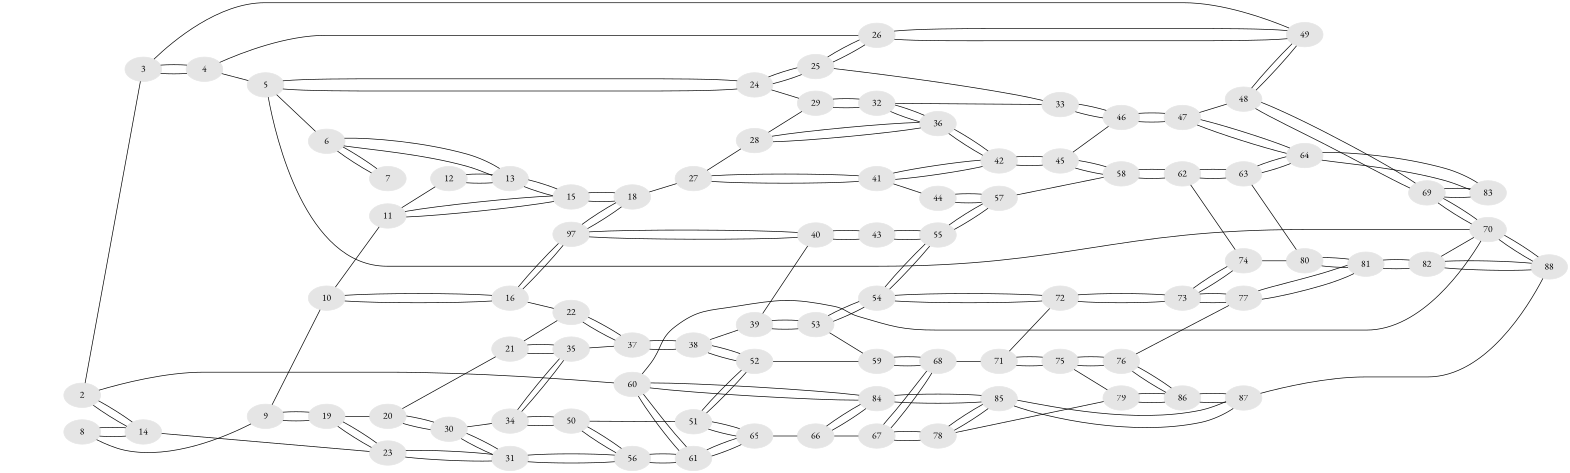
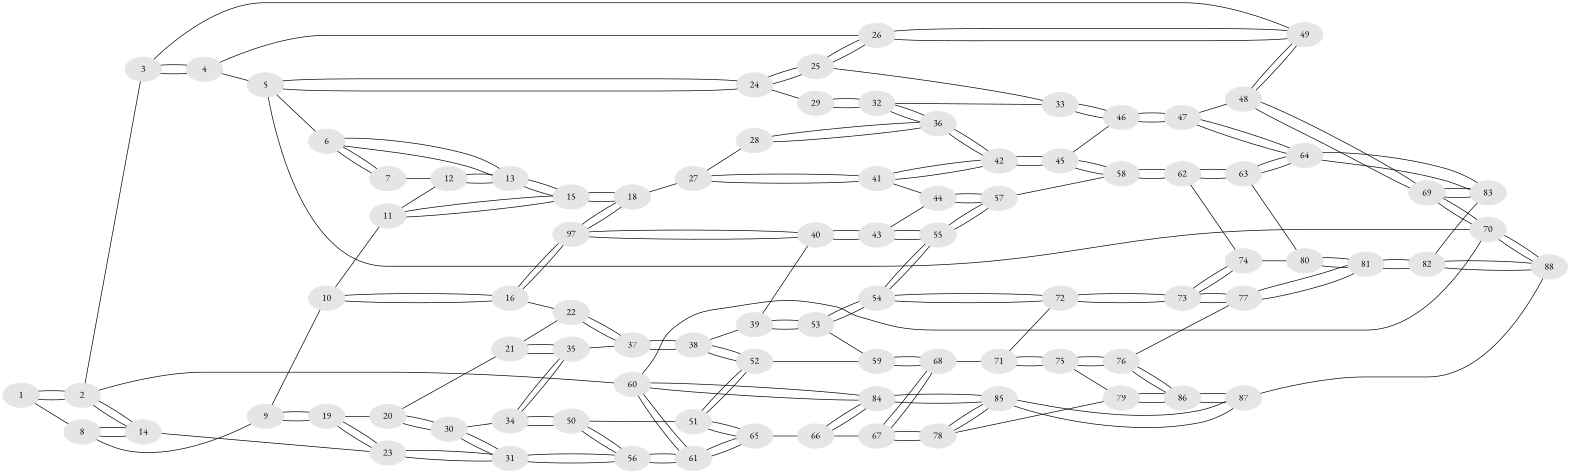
(785, 122) -> none
none -> (418, 179)
none -> (907, 217)
(1458, 247) -> (1458, 225)
none -> (21, 395)
